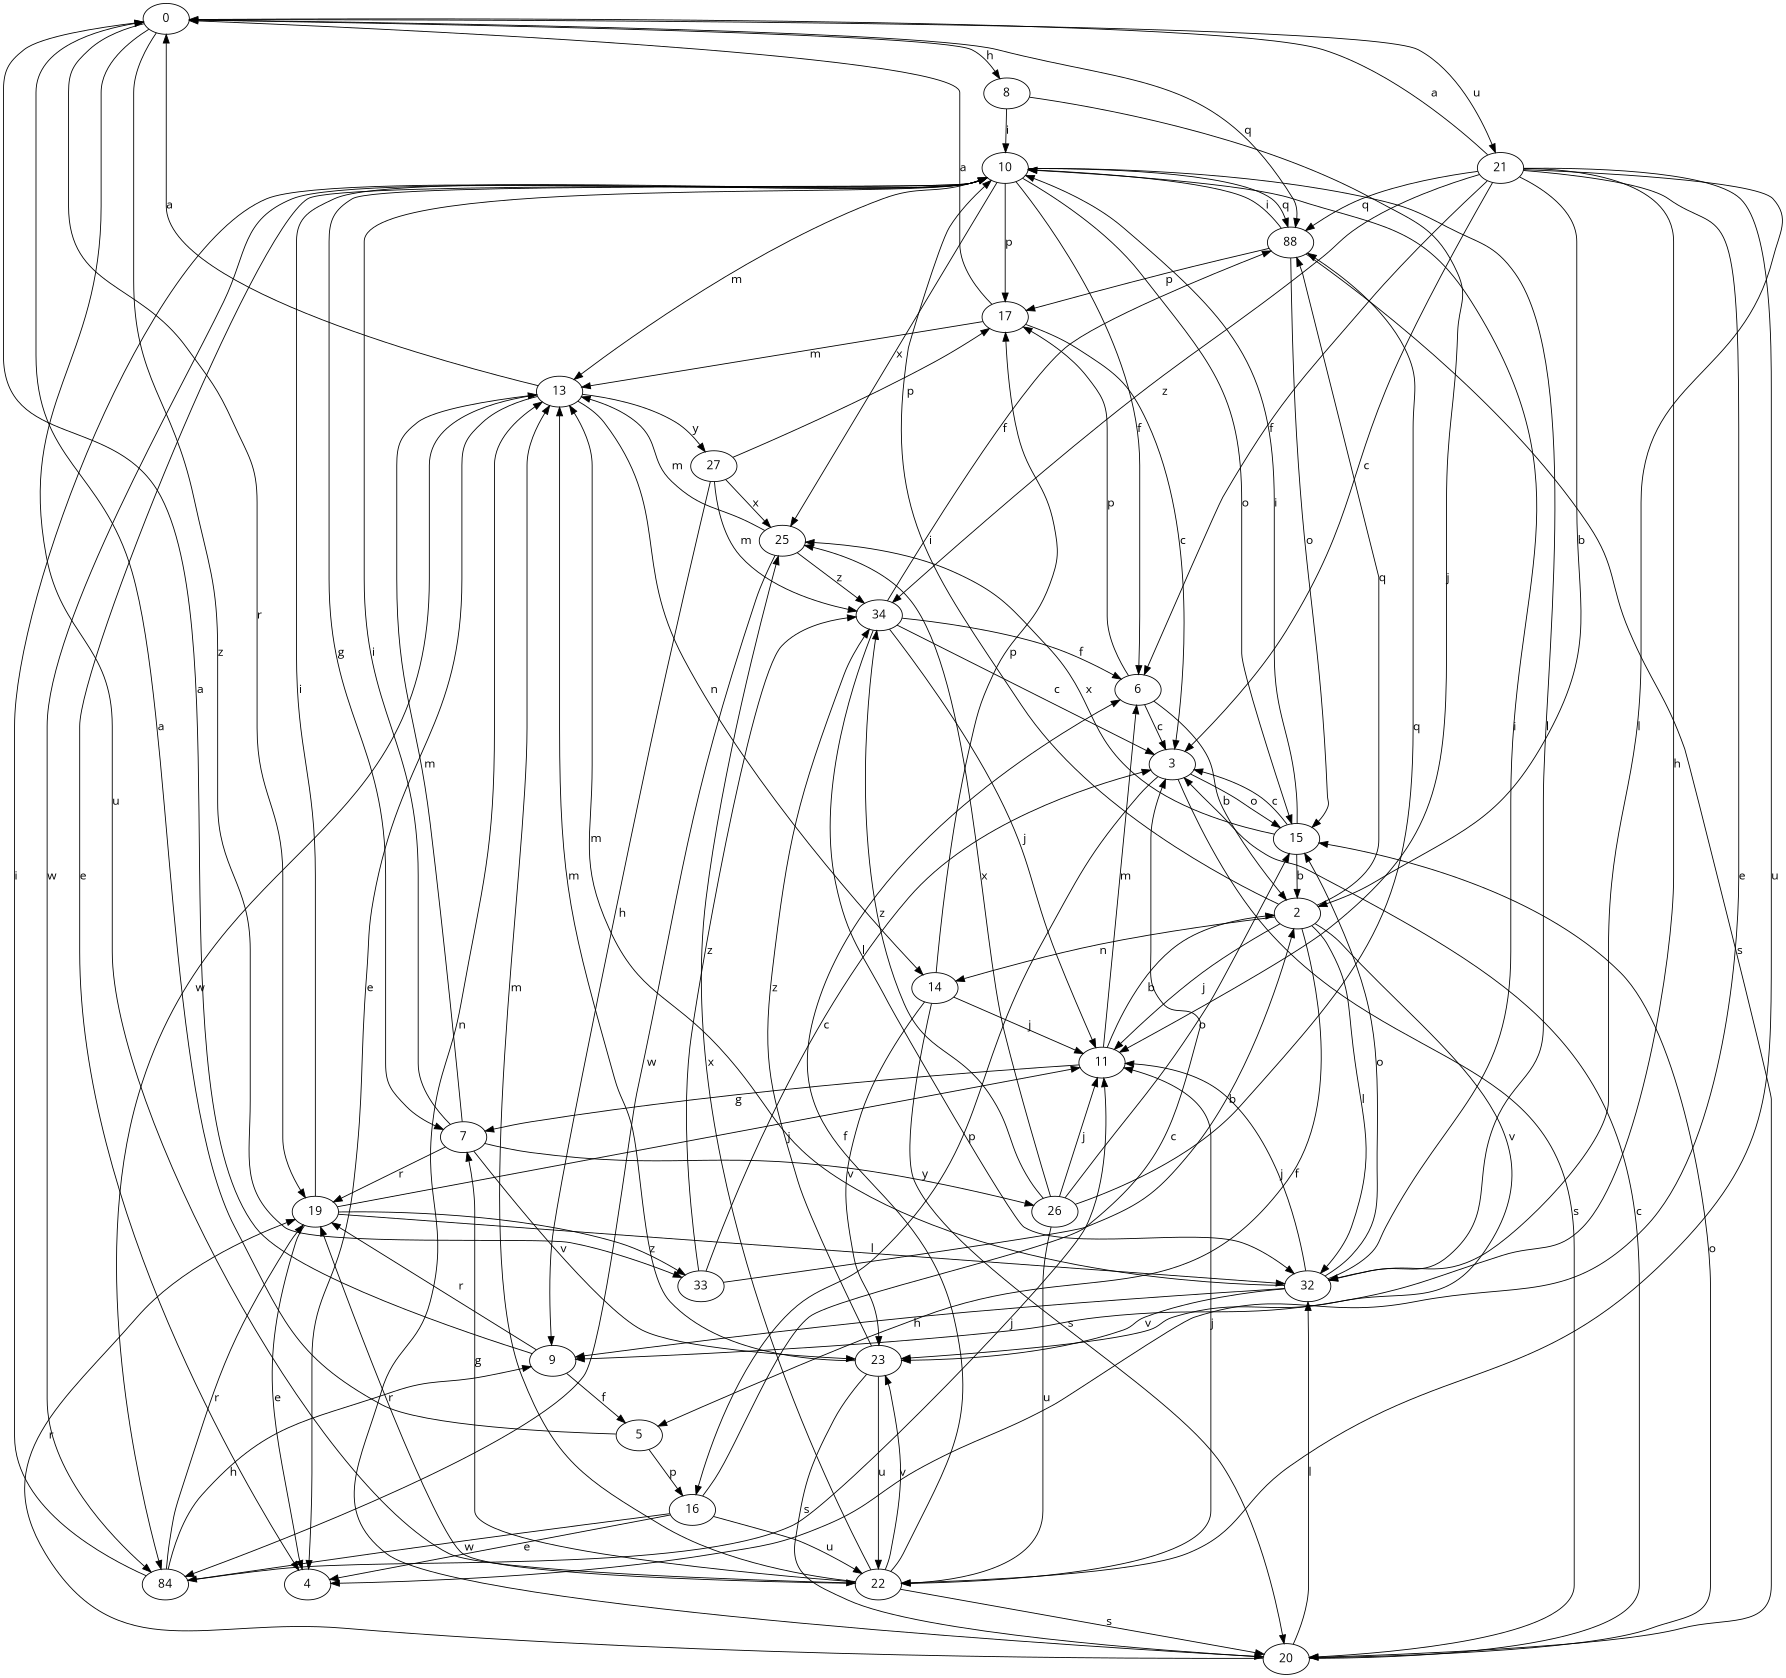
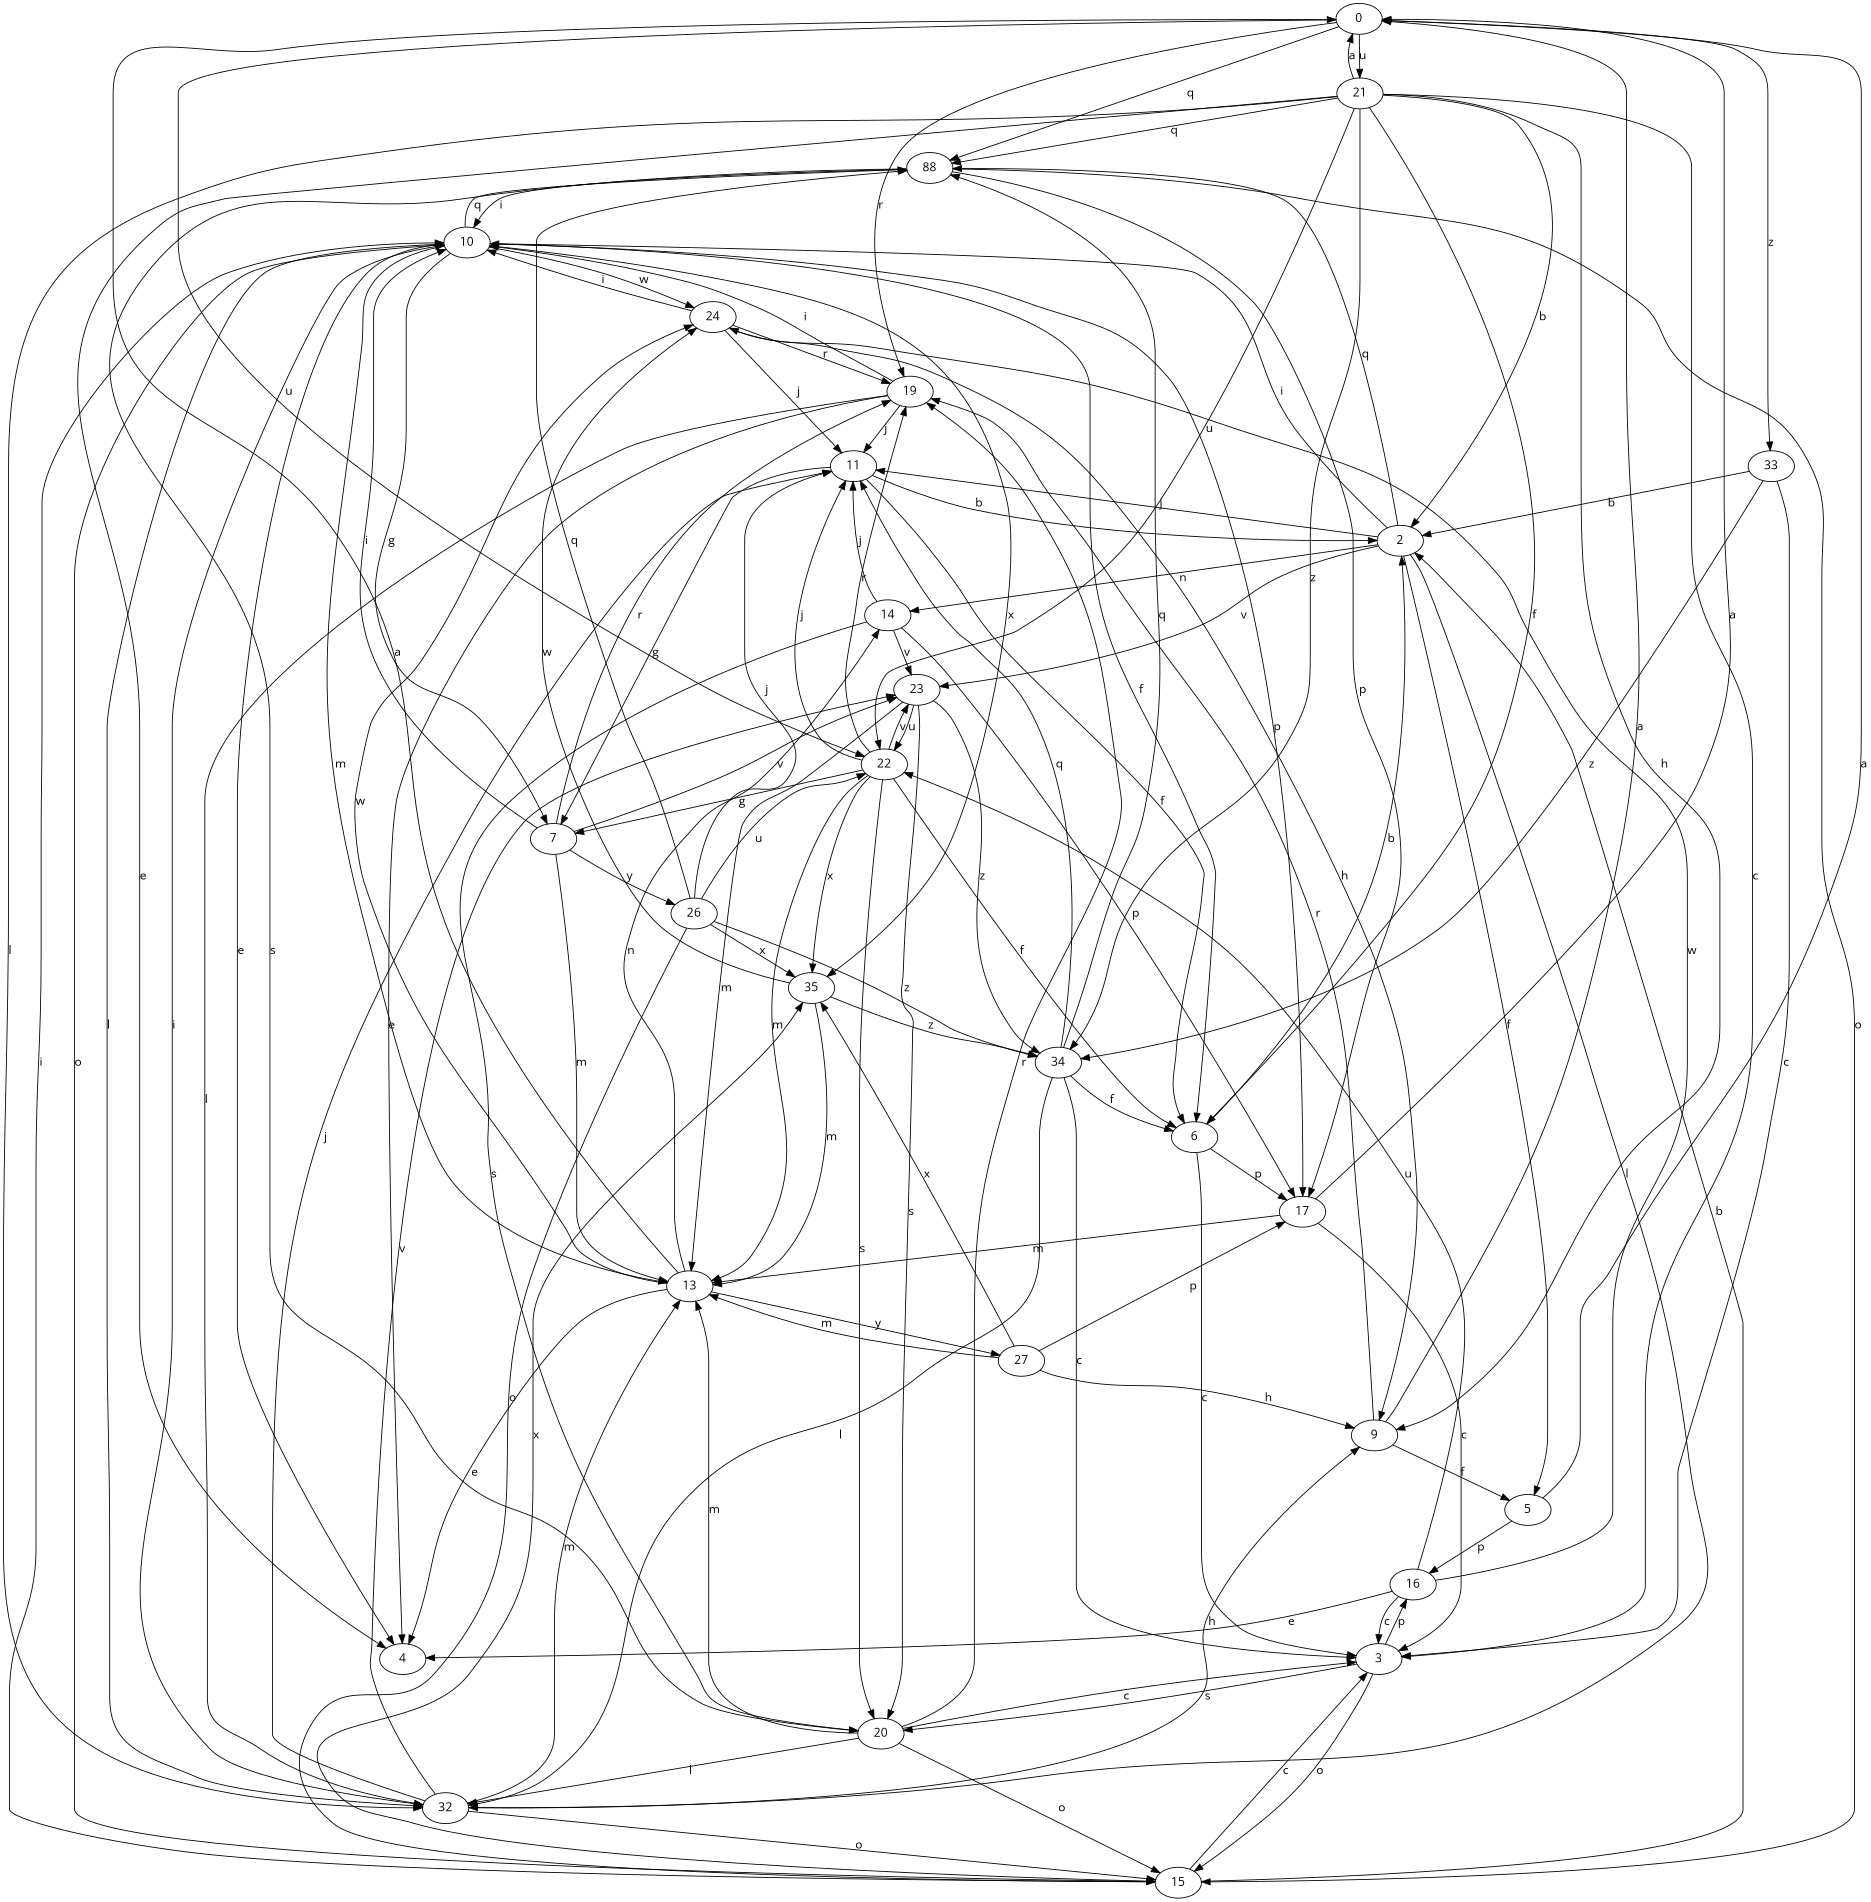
(1007, 93) -> none
(1005, 429) -> (1162, 615)
(782, 541) -> (812, 988)
(756, 570) -> (849, 1336)
(1025, 839) -> (1060, 764)
(1126, 876) -> (1162, 802)
(462, 1025) -> (714, 1510)
(512, 1221) -> none
(165, 1584) -> (713, 317)
